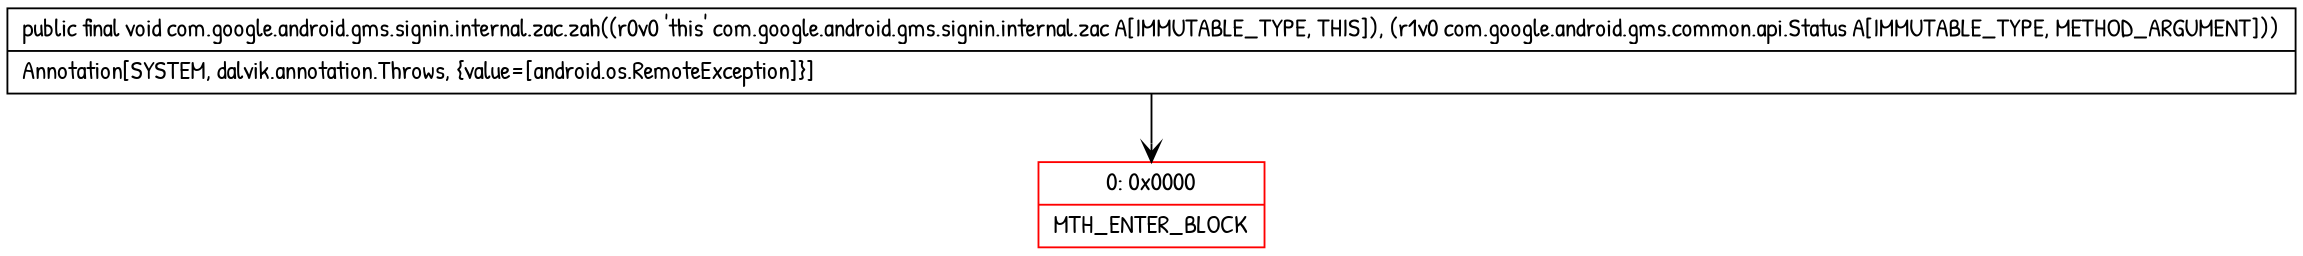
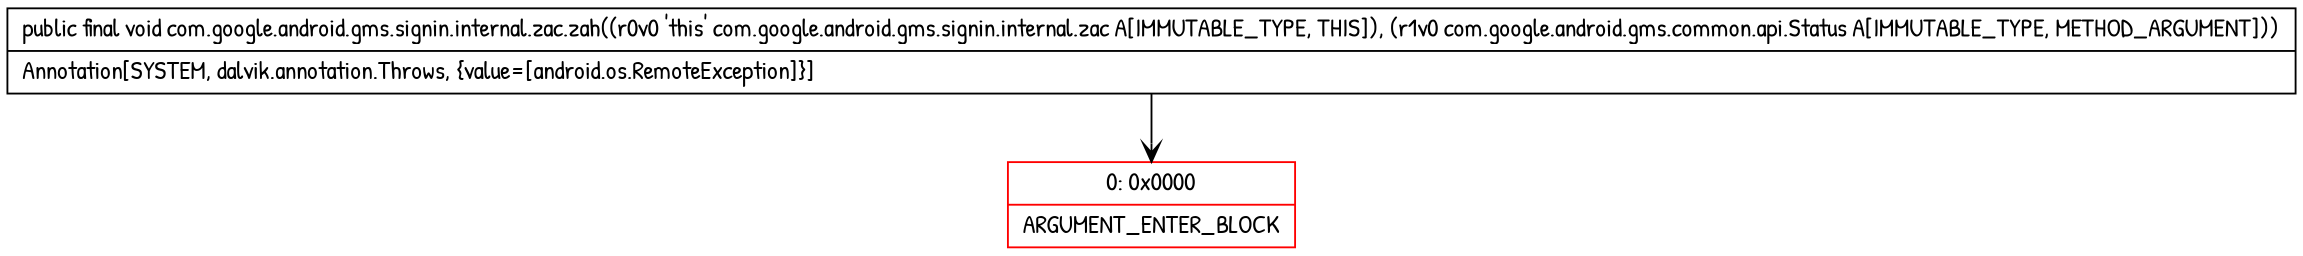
(1152, 225) -> (1152, 225)
